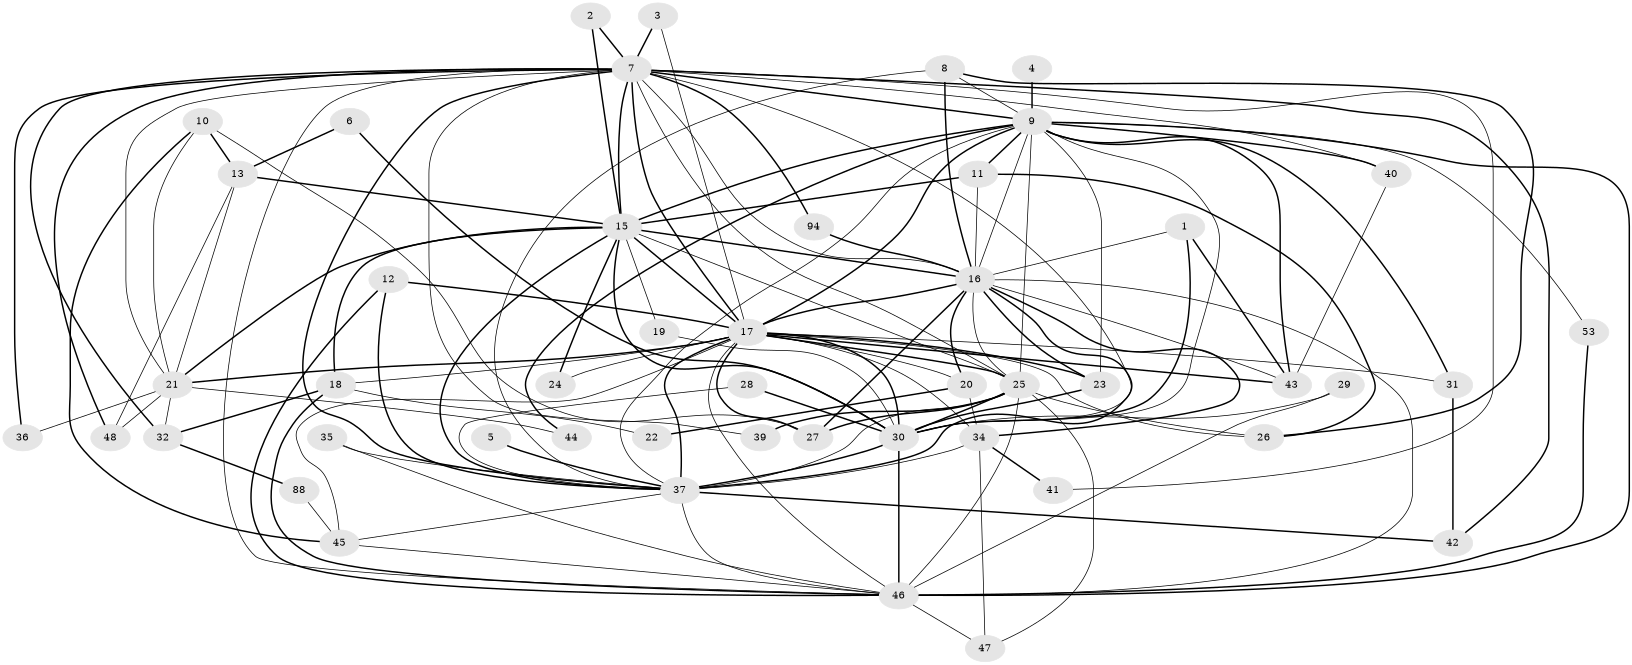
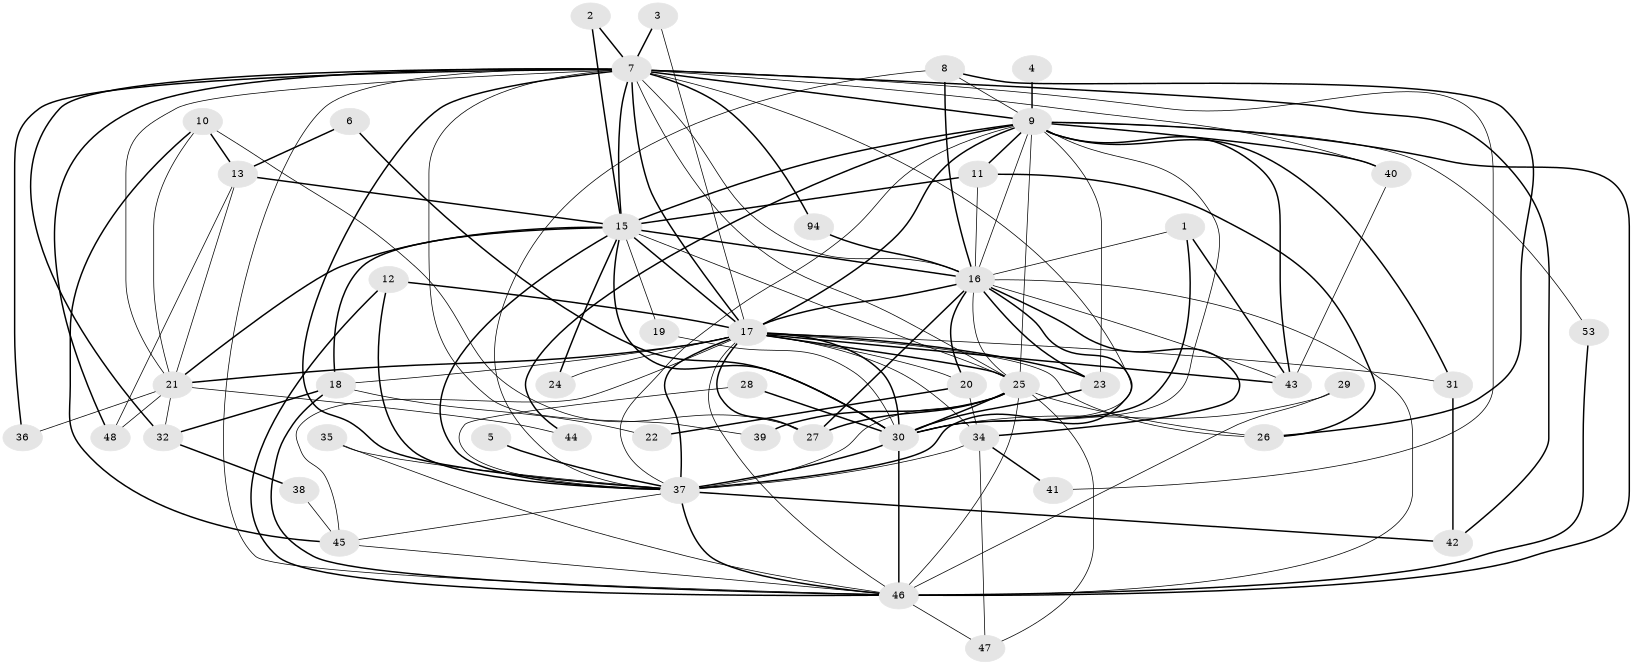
(299, 490) -> (299, 490)
(709, 555) -> (709, 555)
